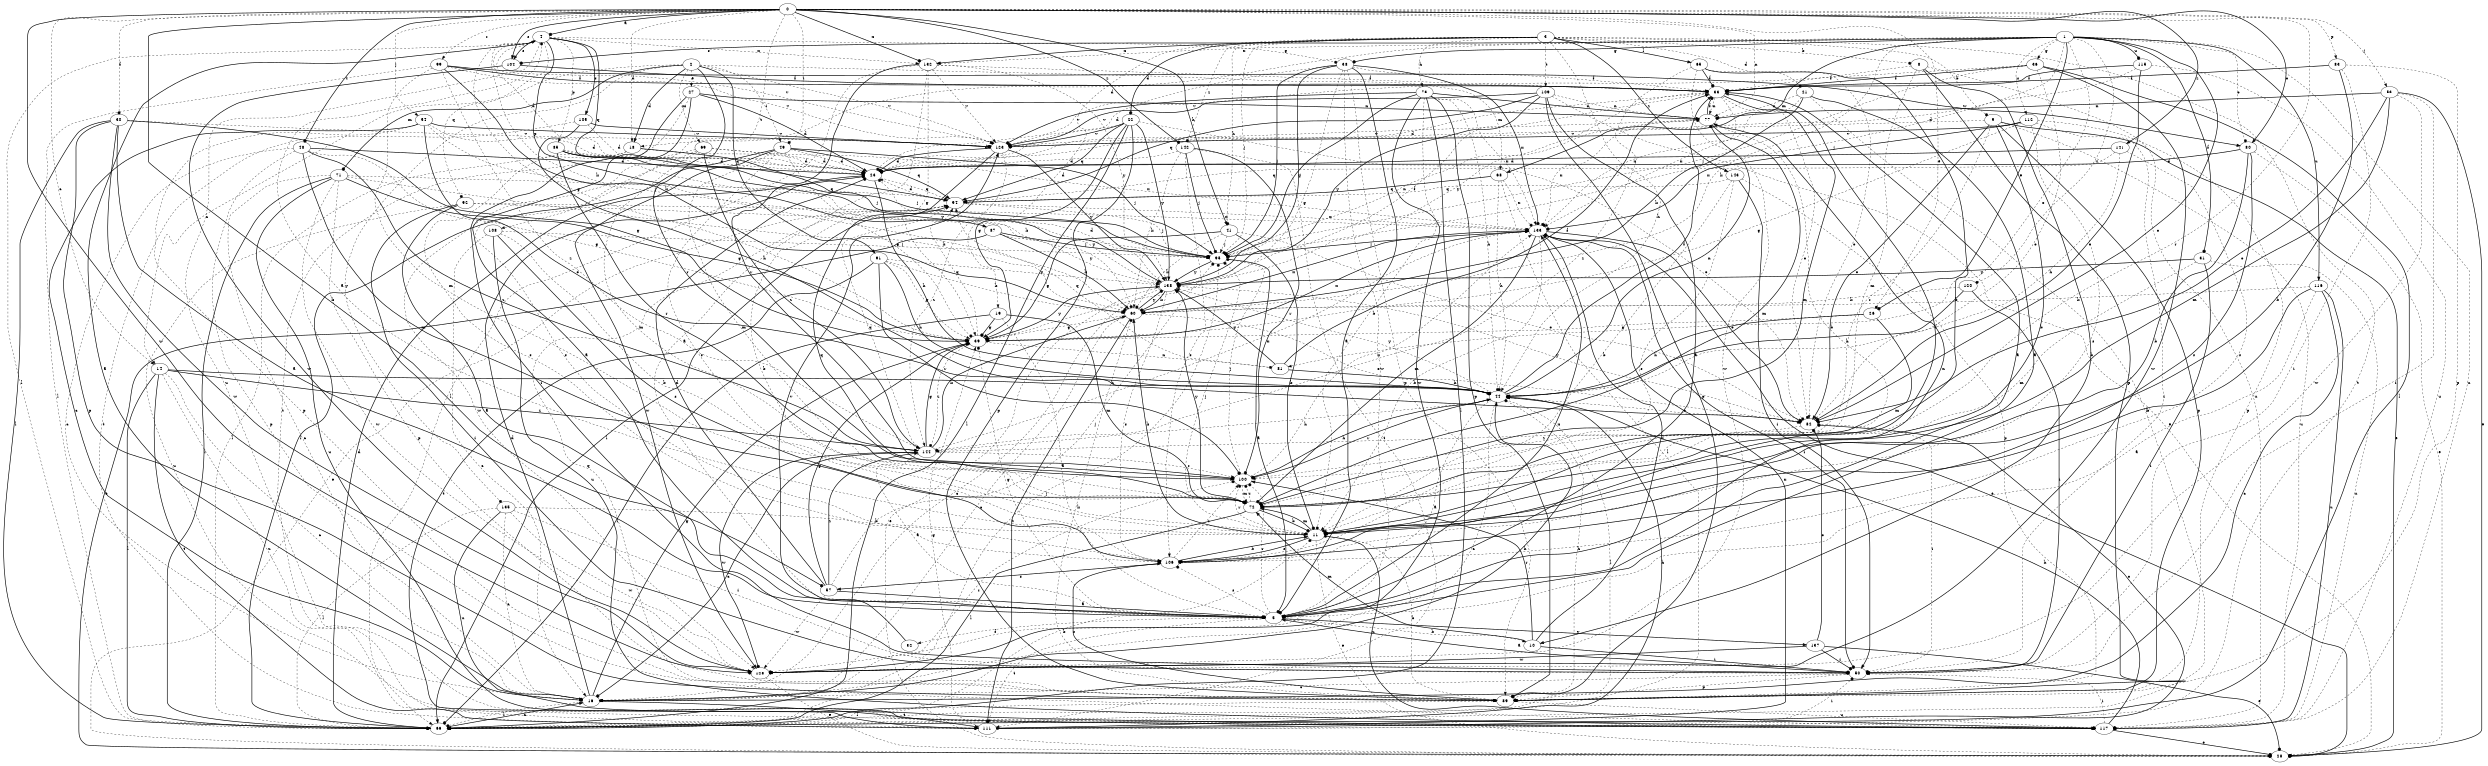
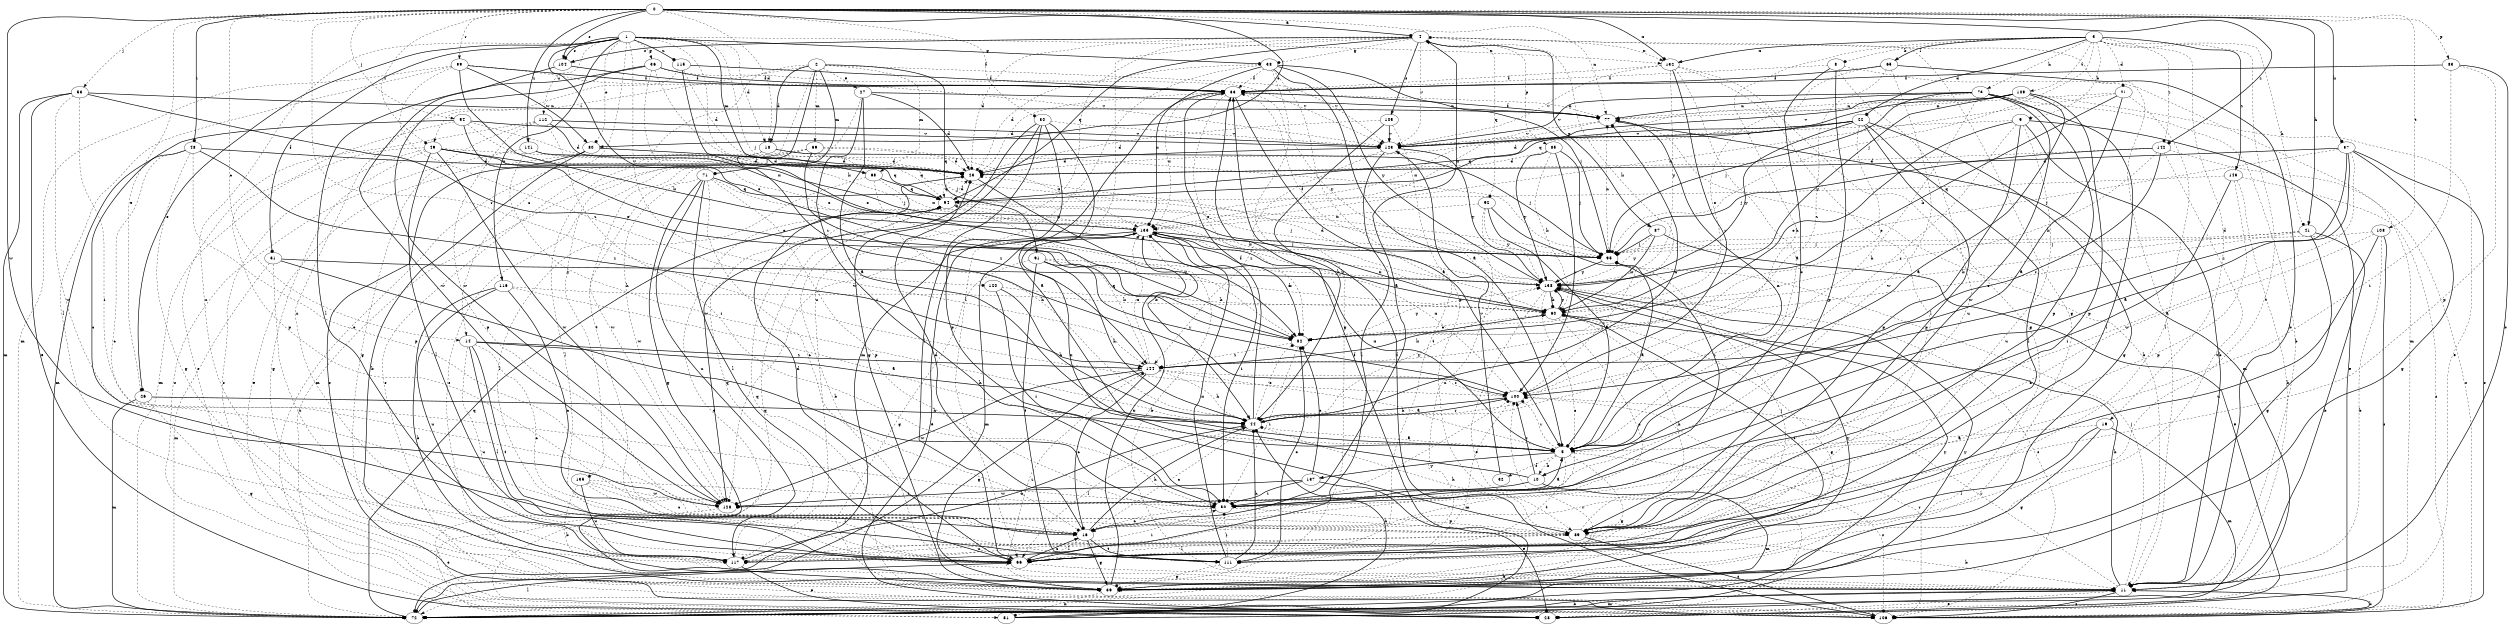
(706, 186) -> (812, 196)
(773, 210) -> (1604, 161)
(924, 286) -> (1157, 300)
(1001, 576) -> (2478, 599)
(1685, 717) -> none
